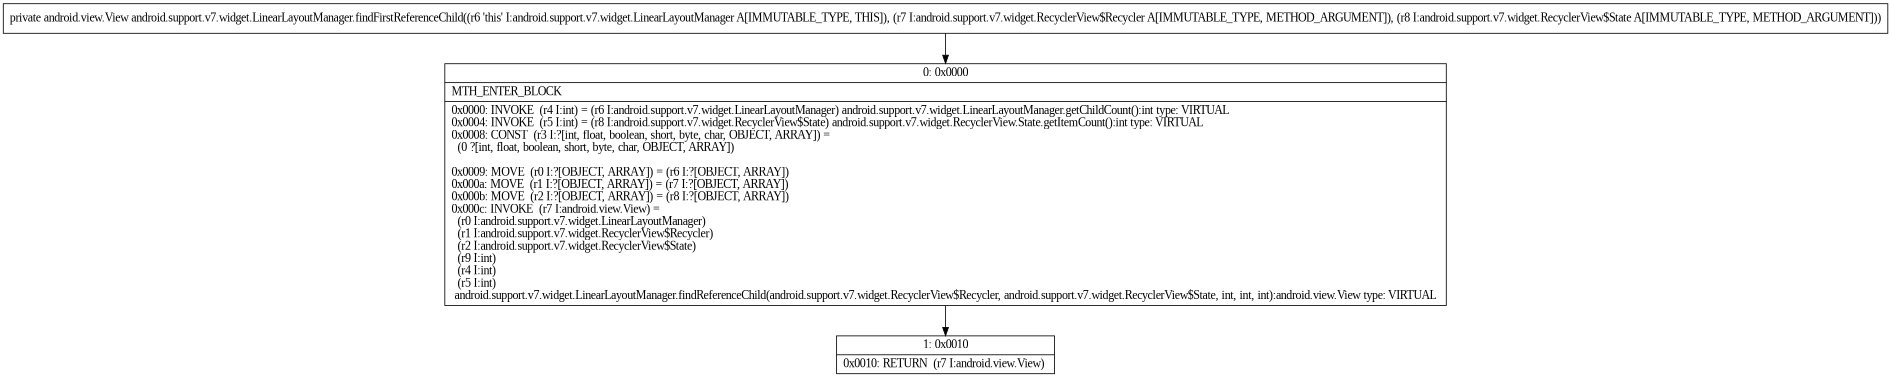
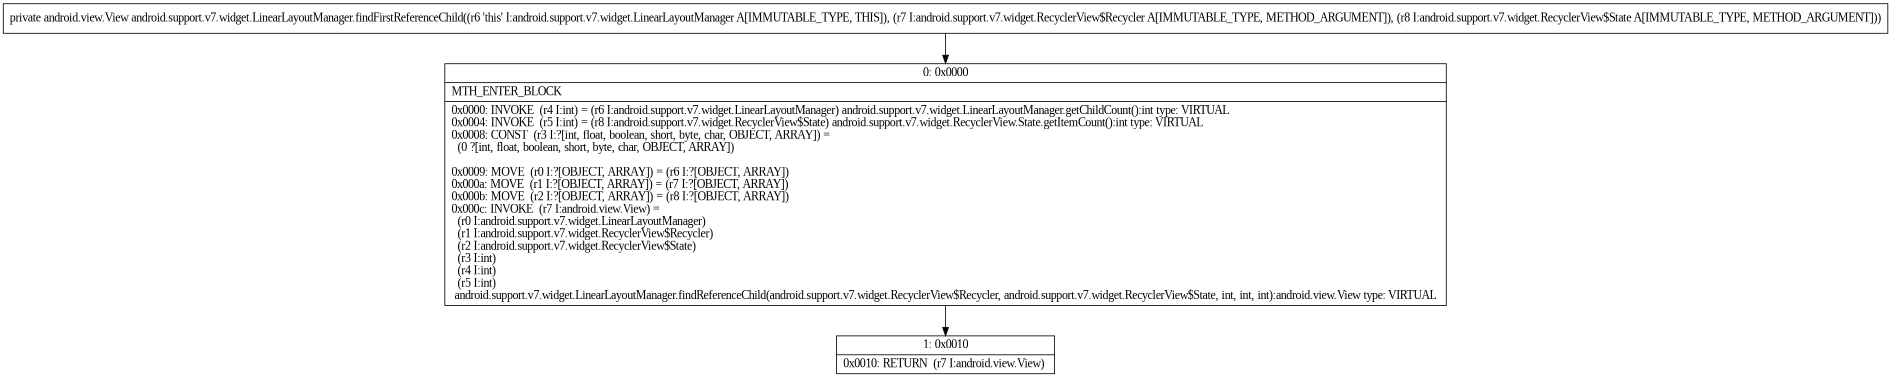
(474, 259) -> (474, 259)
